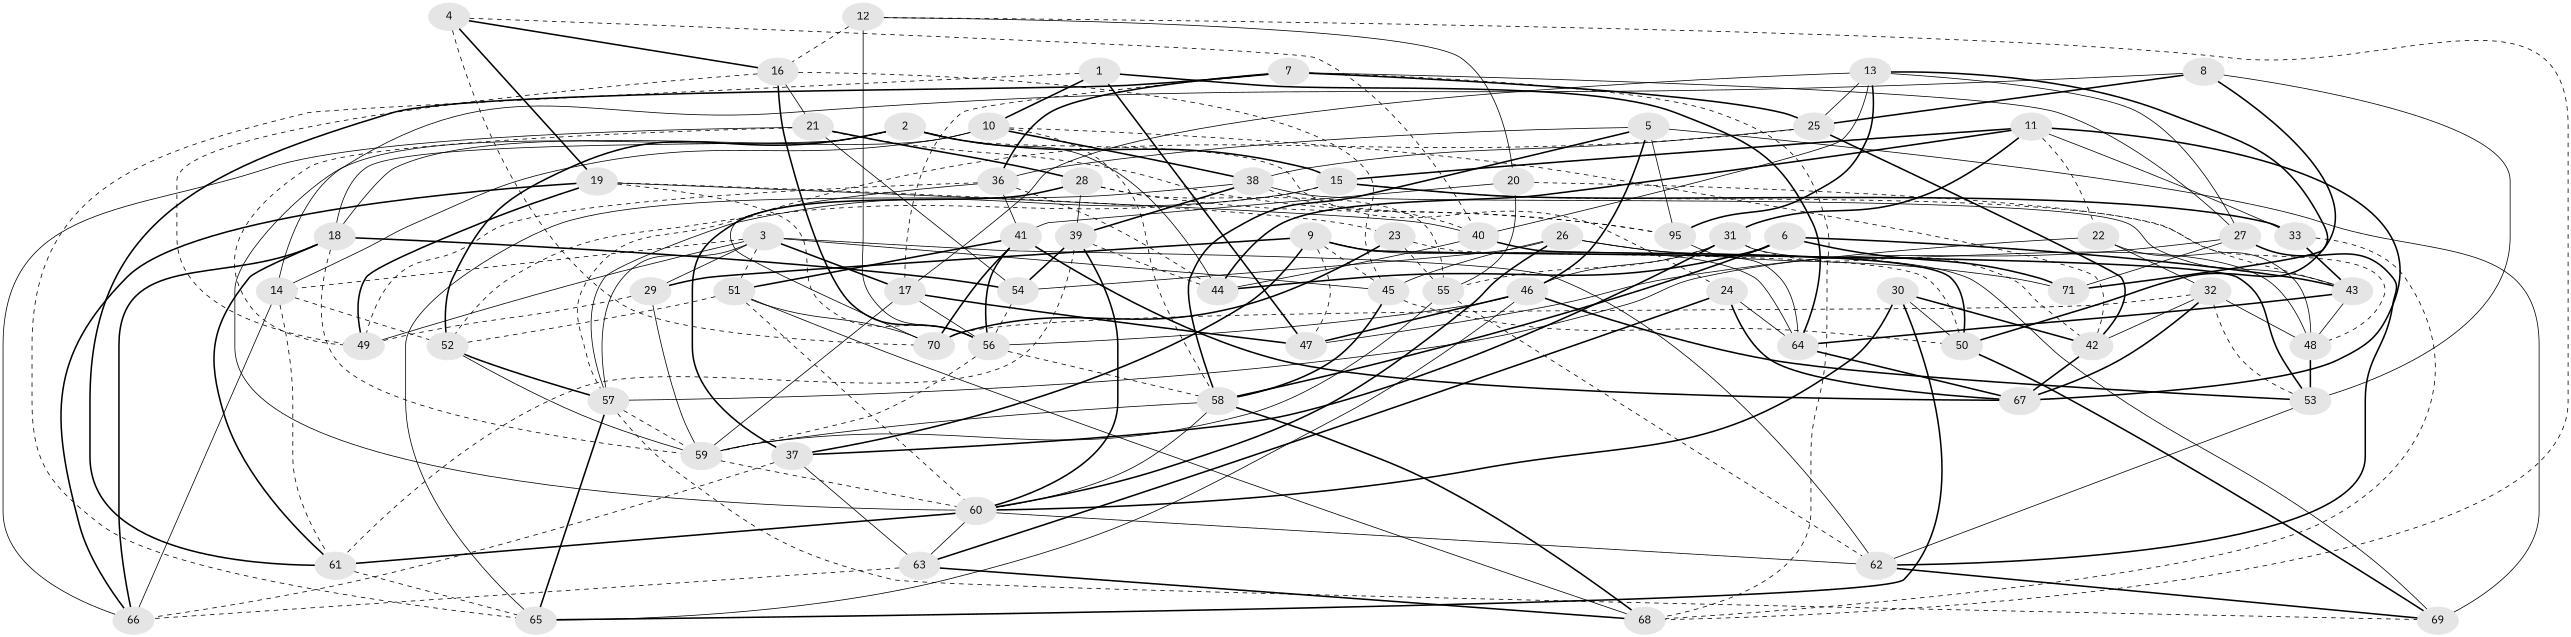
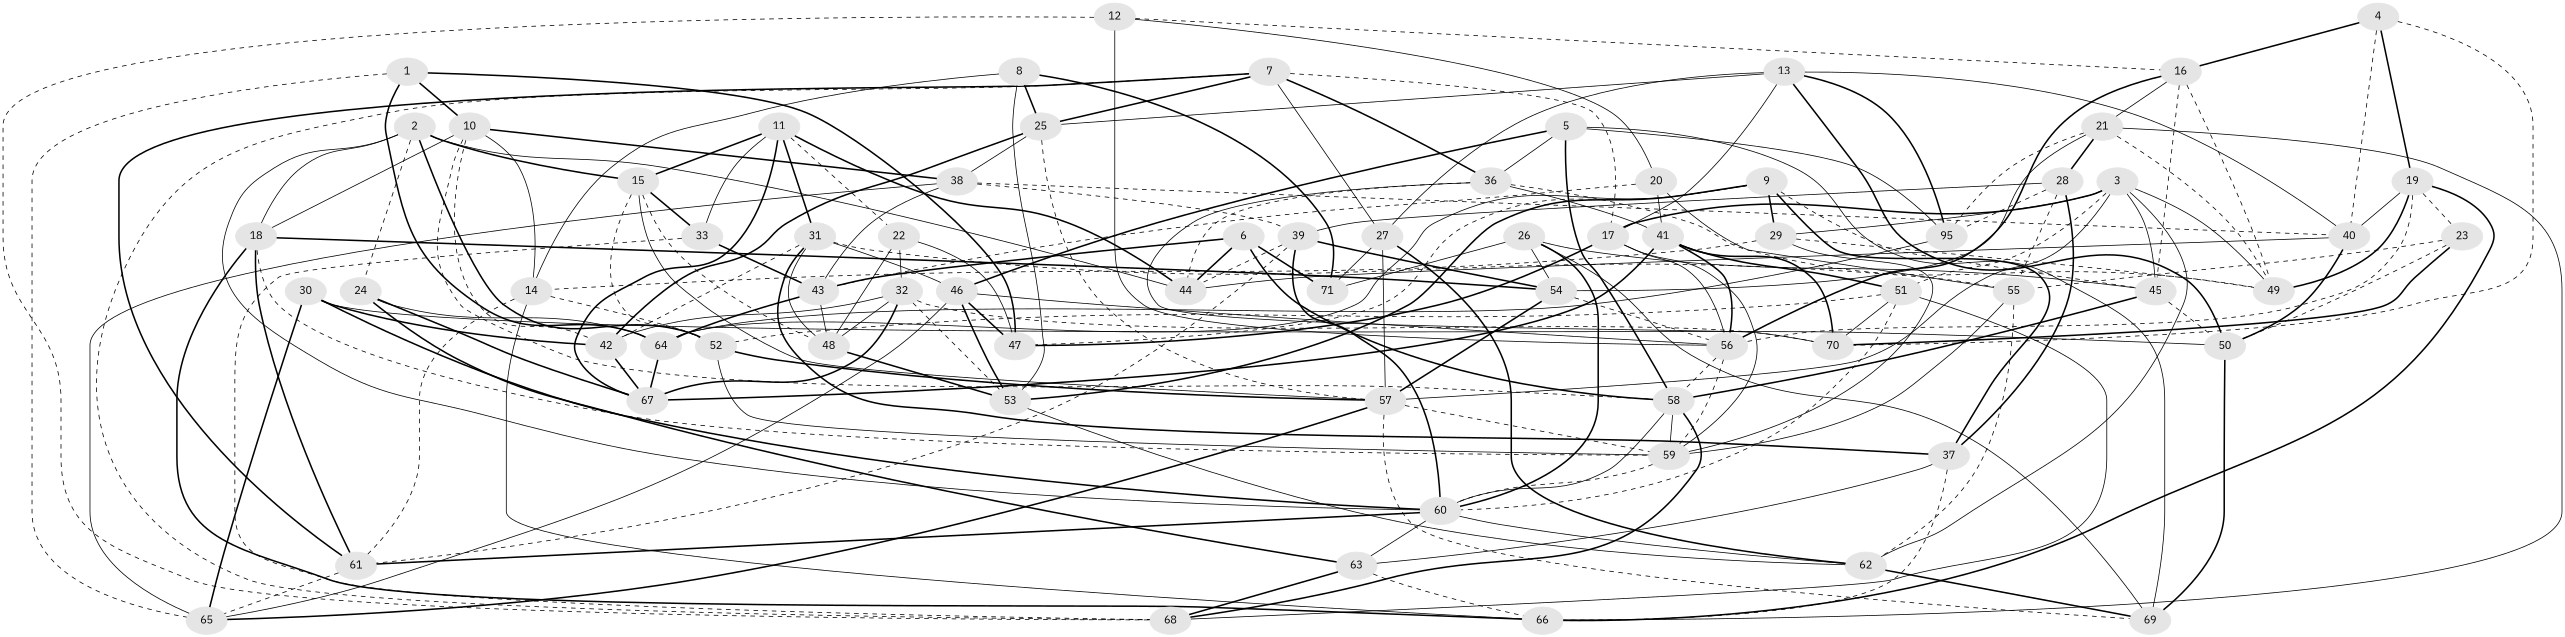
(1164, 209) -> (1131, 200)
(520, 264) -> (944, 273)
none -> (1471, 346)
